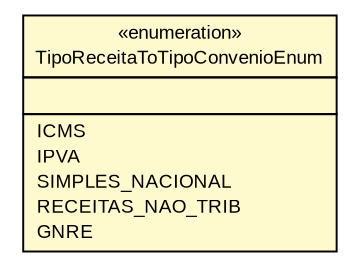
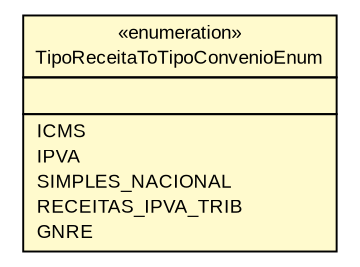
(139, 207) -> (140, 207)
